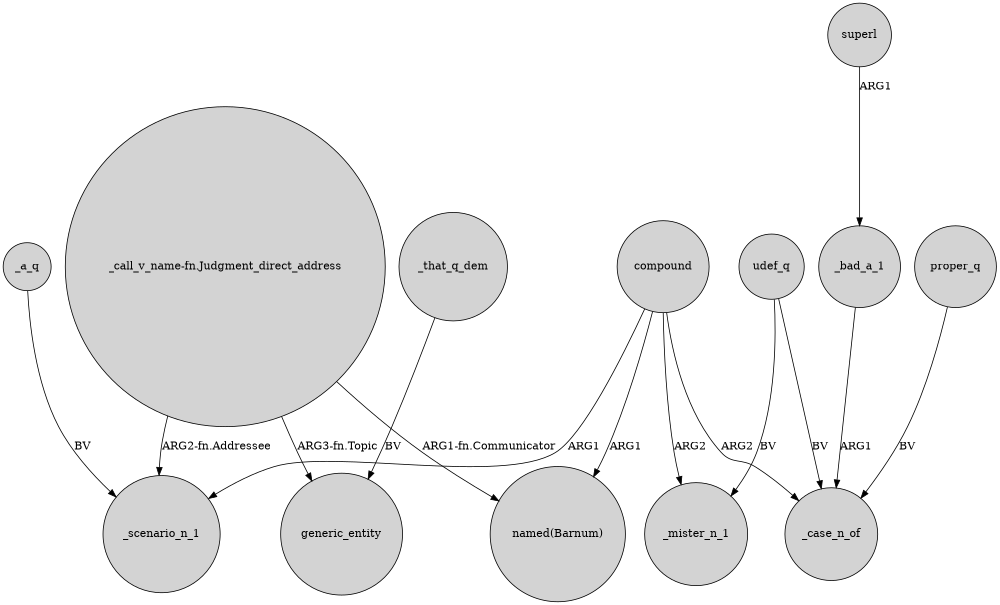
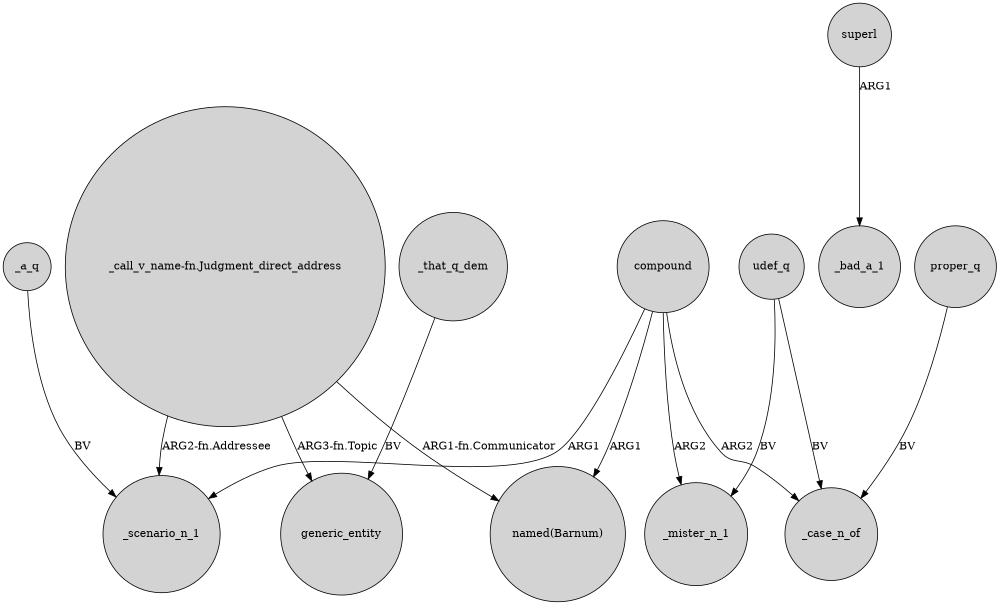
(846, 394) -> none
